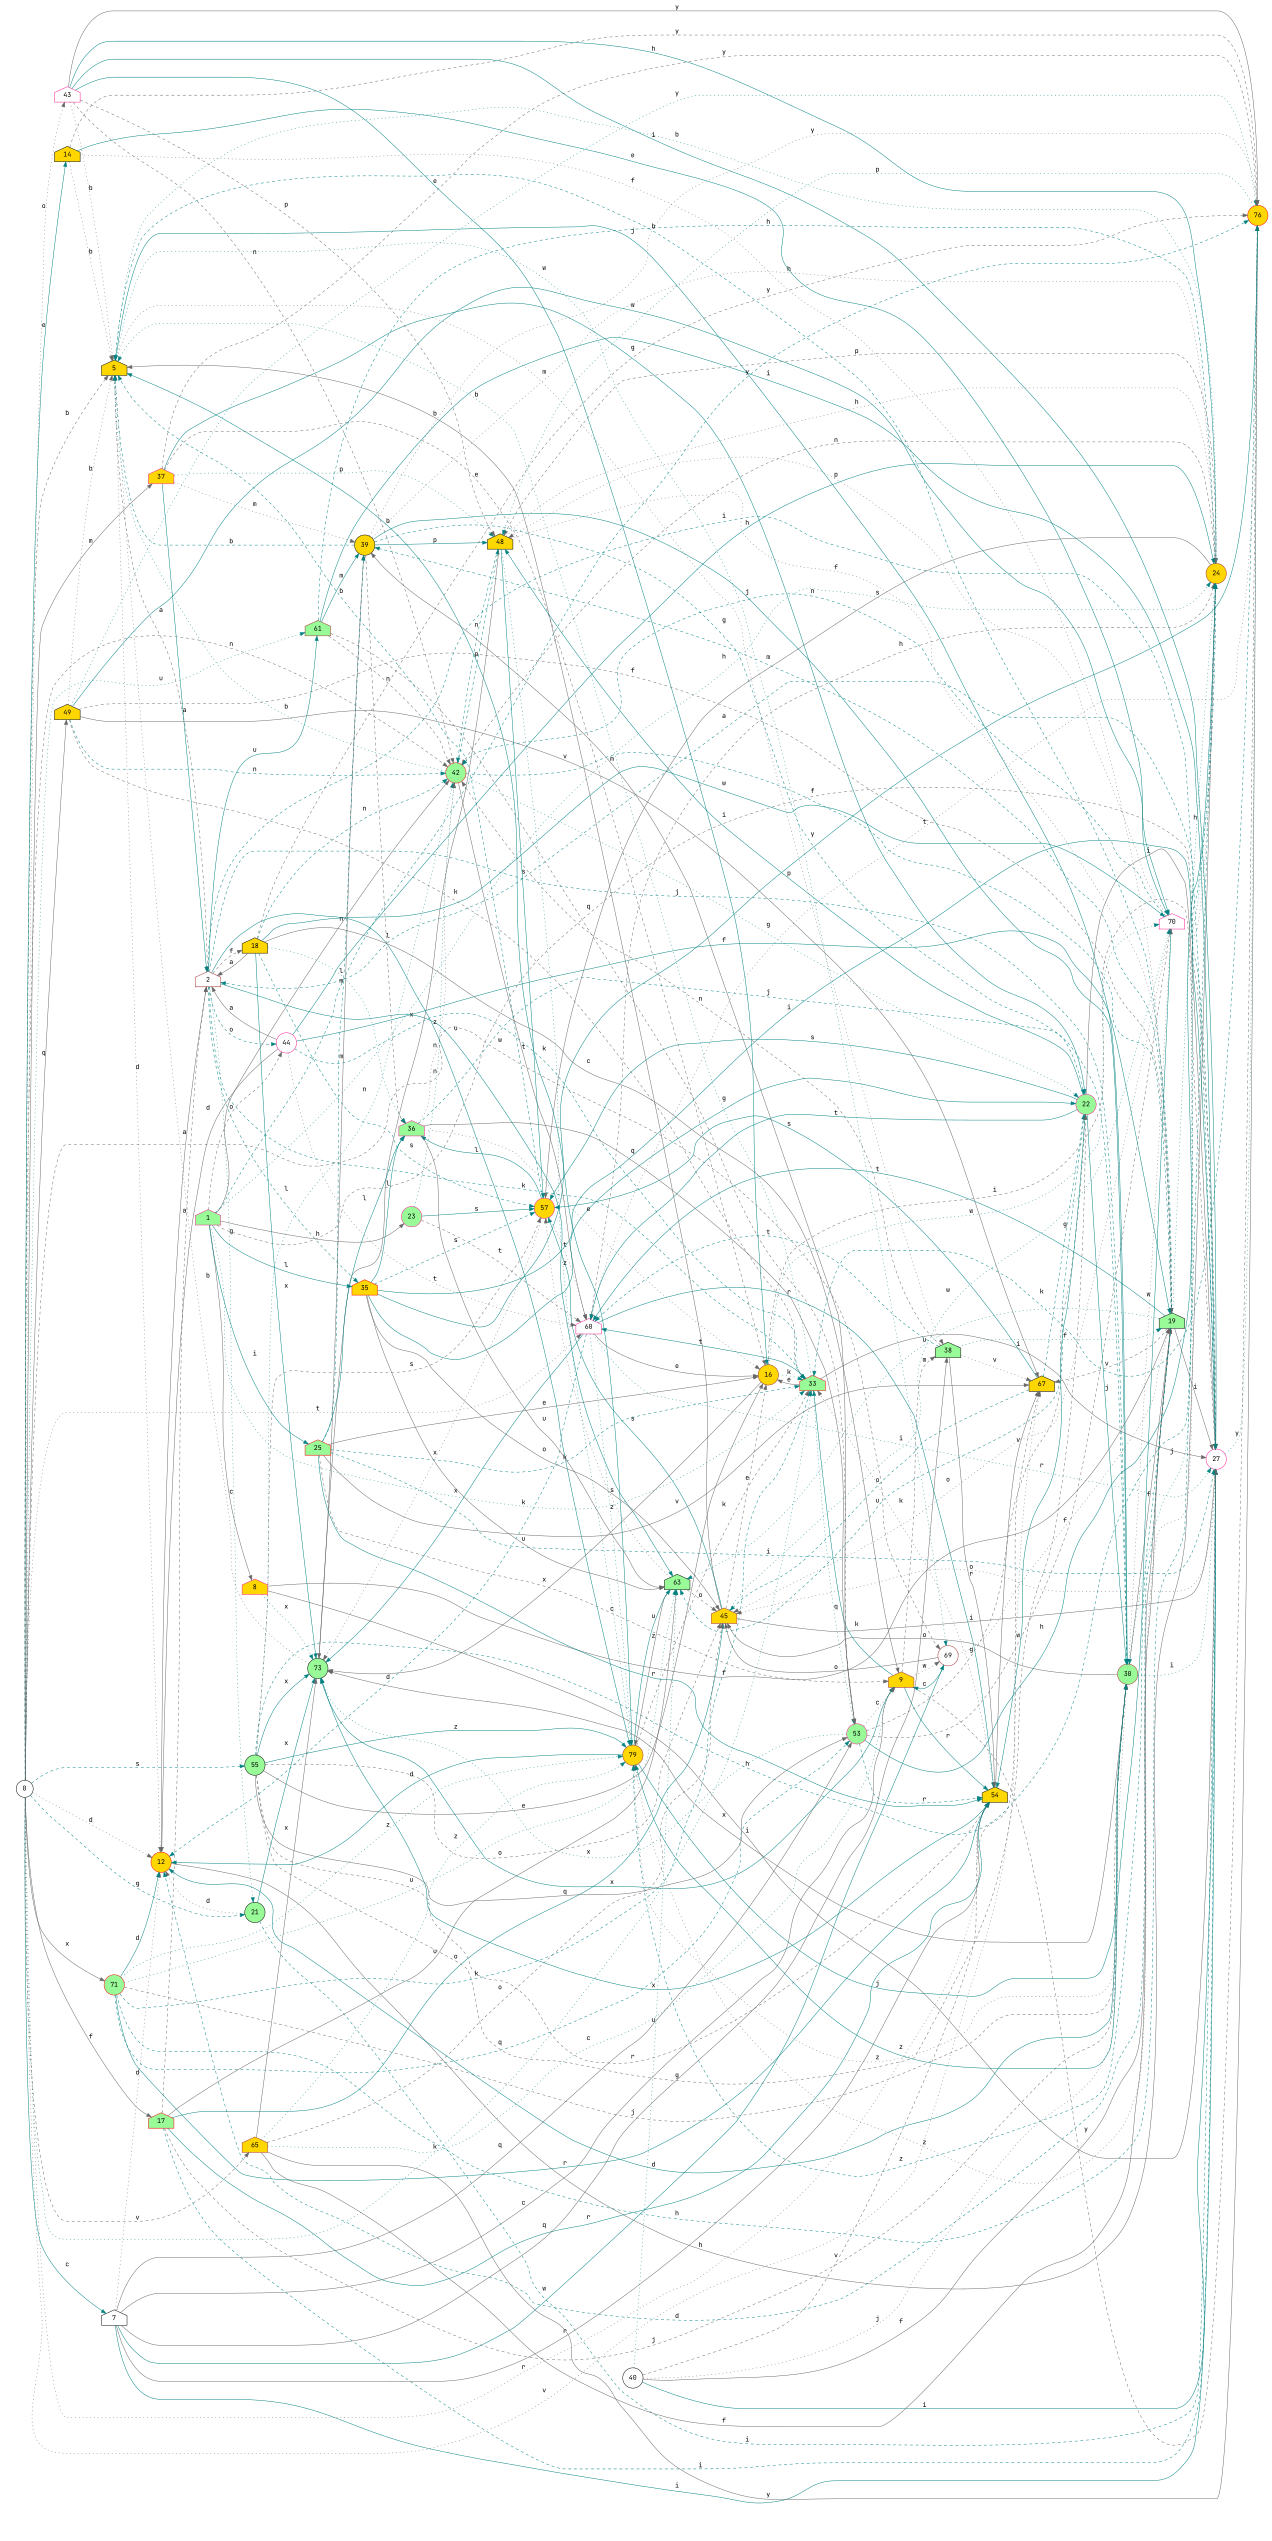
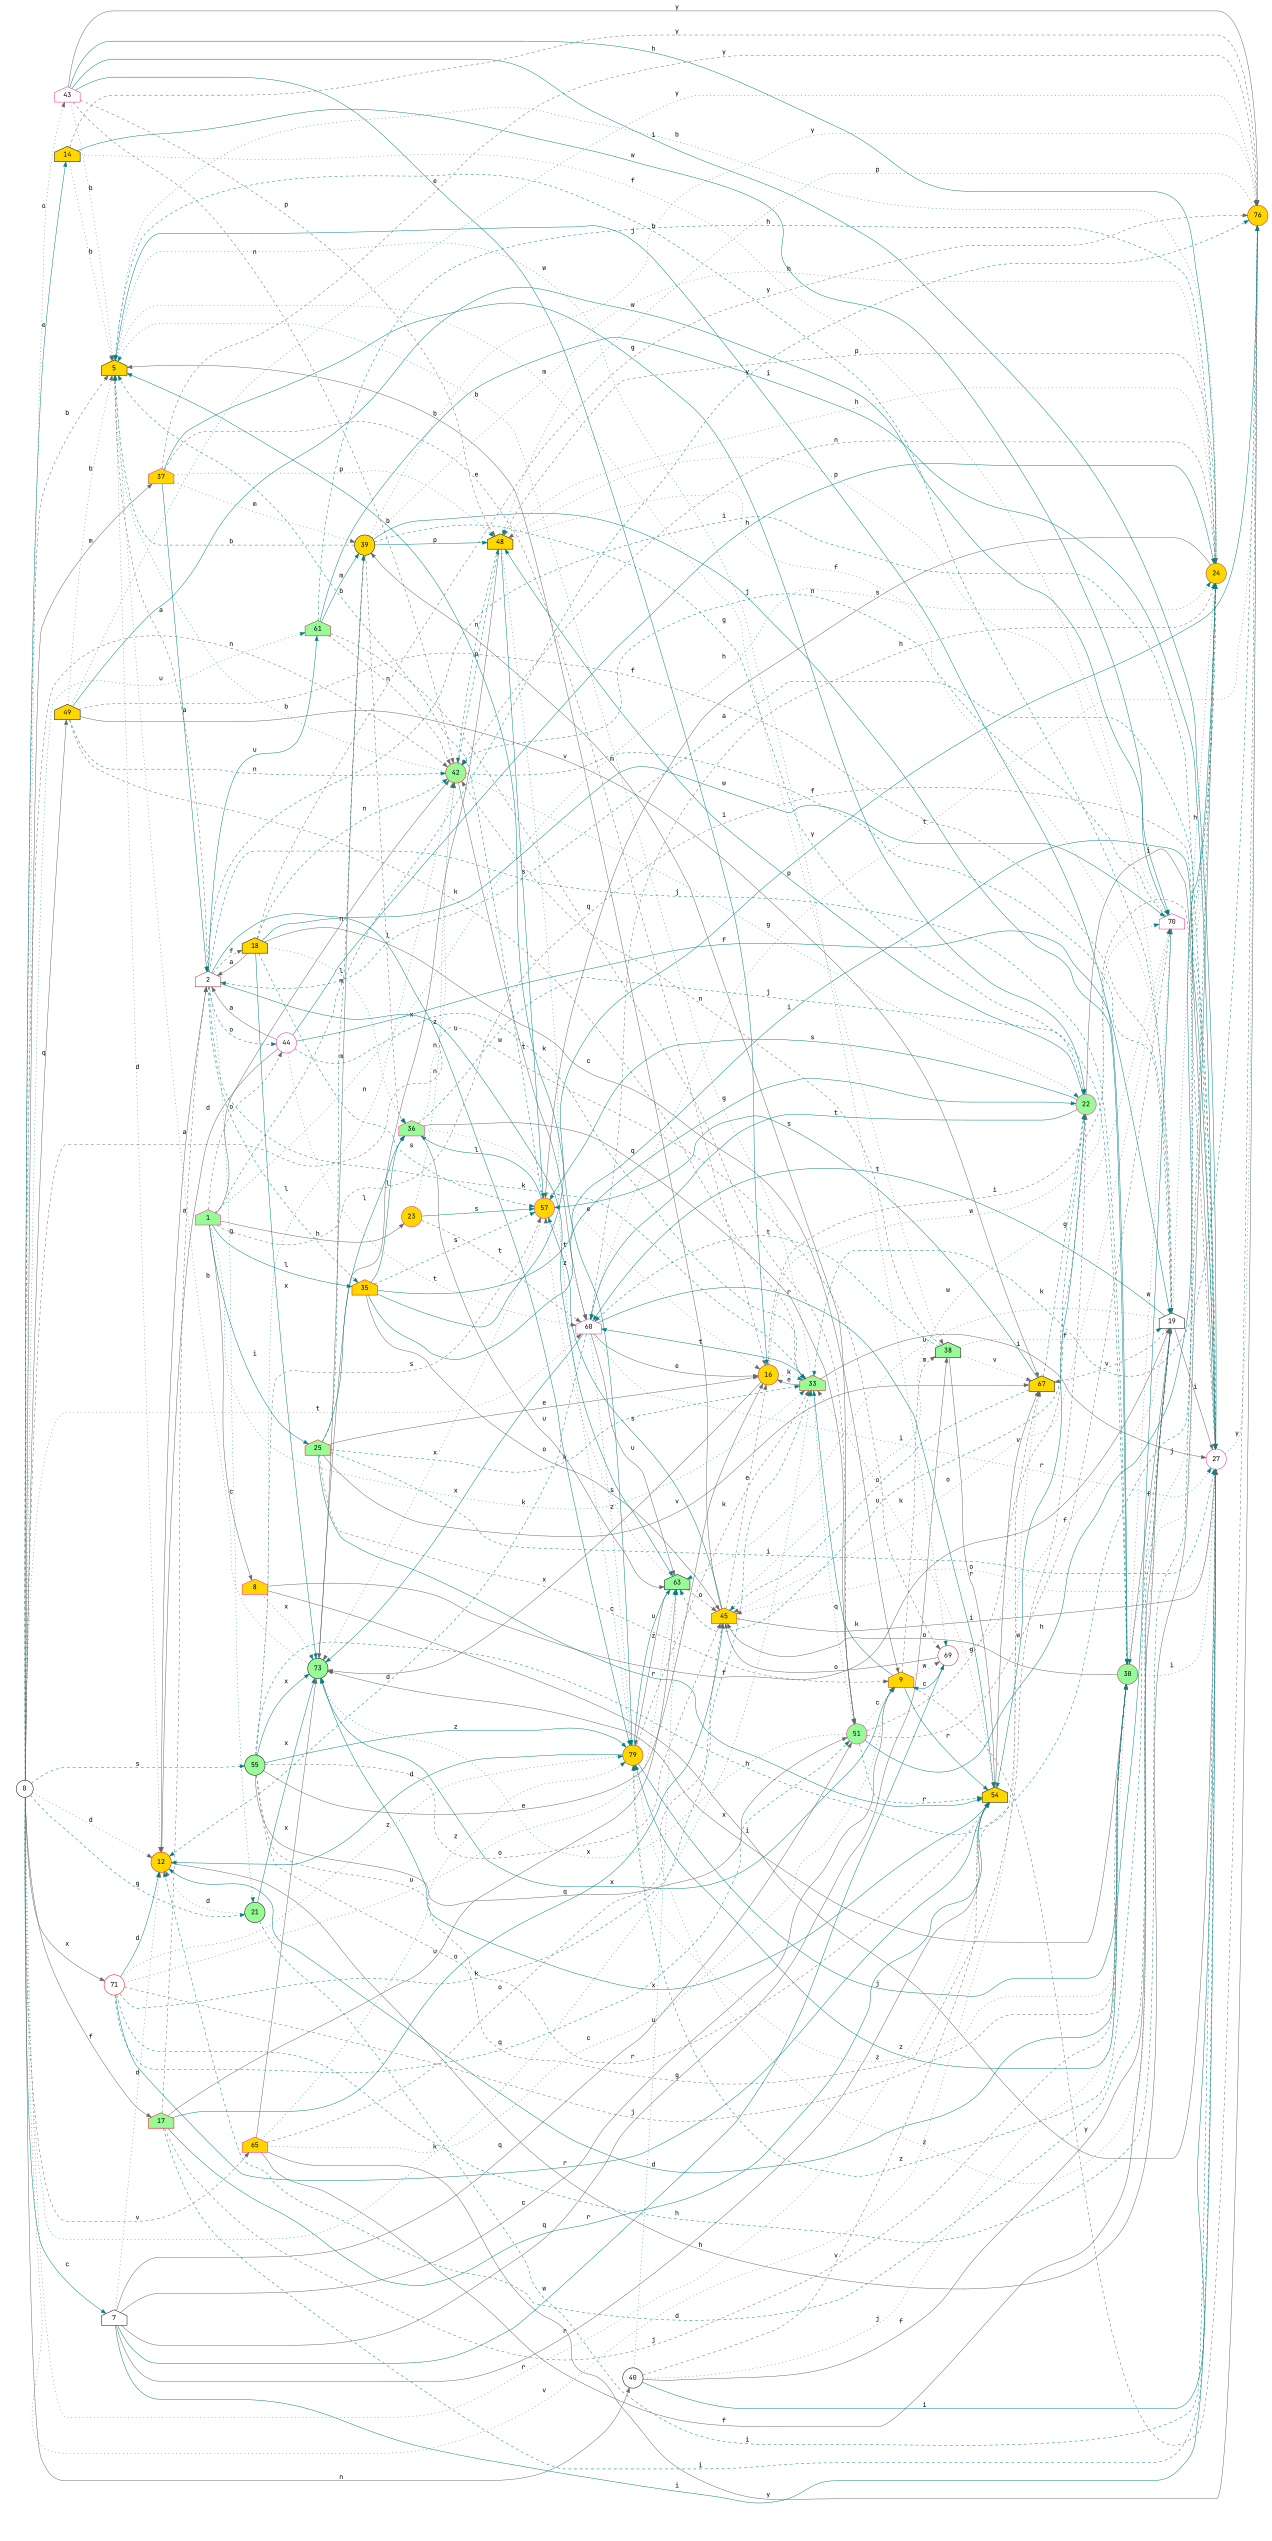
(633, 156) -> (633, 156)
(955, 767) -> none
(412, 1217) -> (412, 1217)
(1172, 1321) -> (1172, 1321)
(1104, 1387) -> none
(454, 1487) -> (625, 1456)
(857, 1734) -> (857, 1734)
(114, 1985) -> (114, 1985)
(255, 2145) -> (255, 2145)
none -> (36, 2413)
